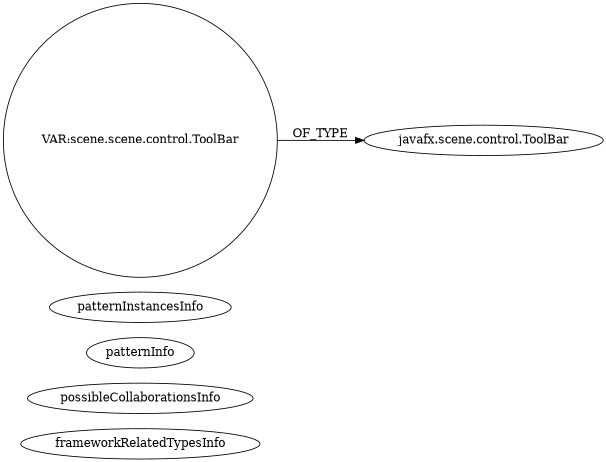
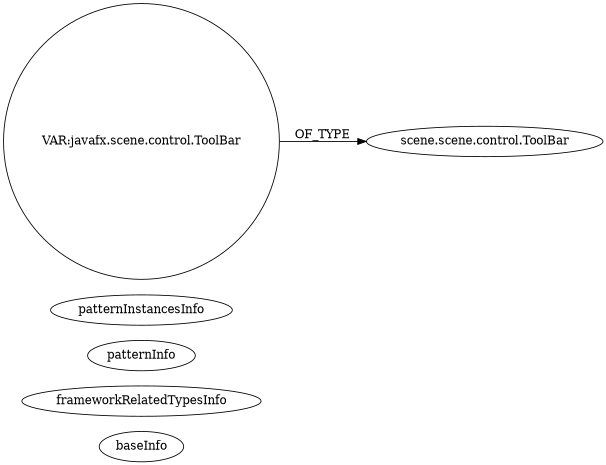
(140, 140) -> (141, 141)
(484, 140) -> (485, 141)
(140, 398) -> none
none -> (141, 447)
